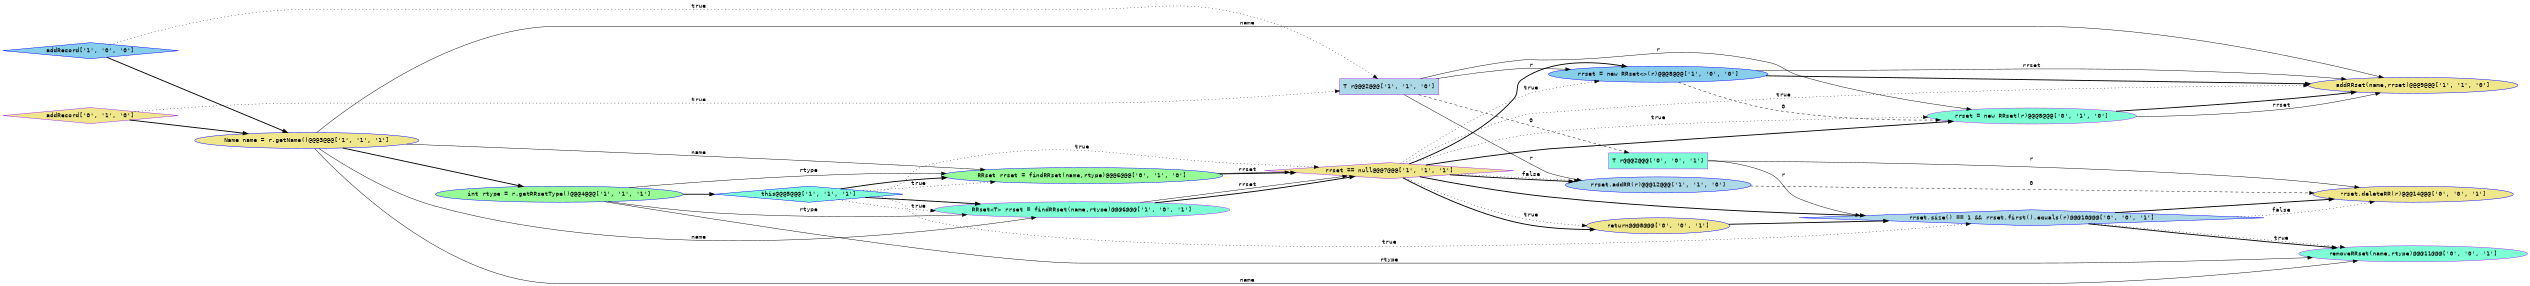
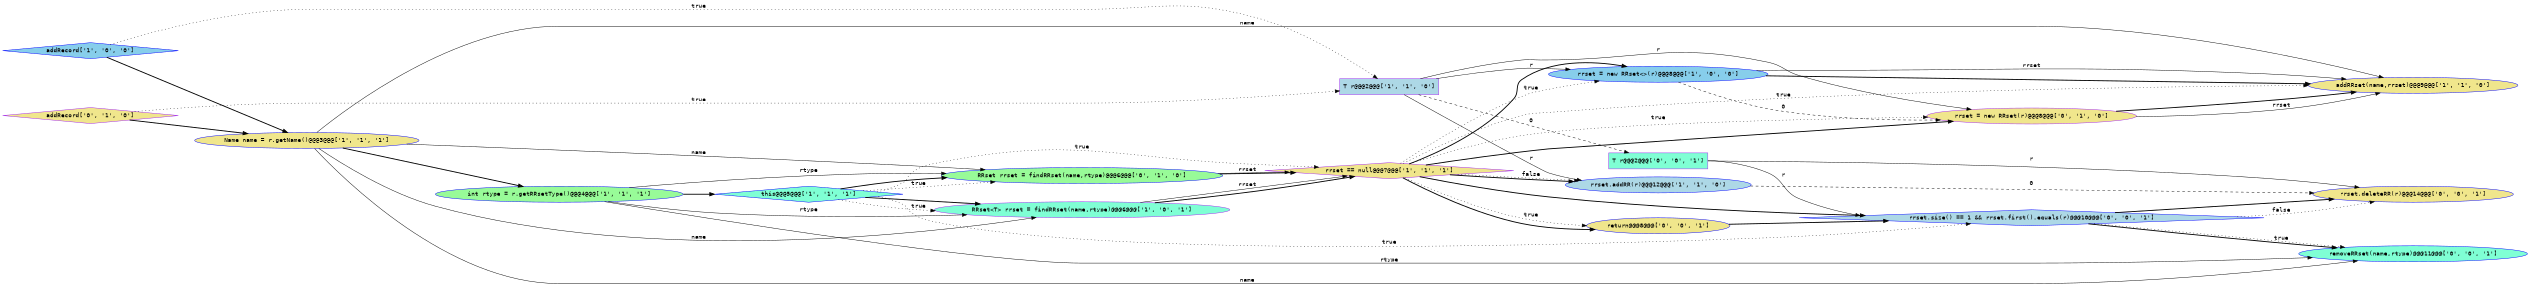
(2032, 116) -> (2032, 116)
(2413, 254) -> (2413, 254)
